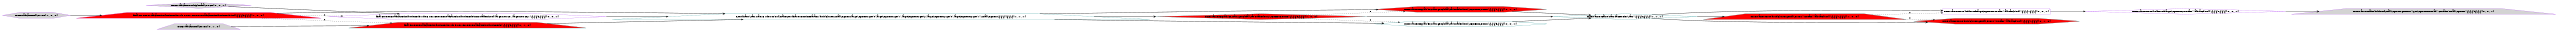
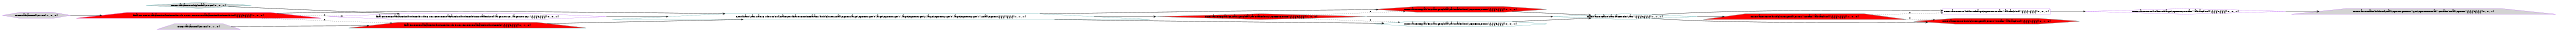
(199, 5) -> (199, 5)
